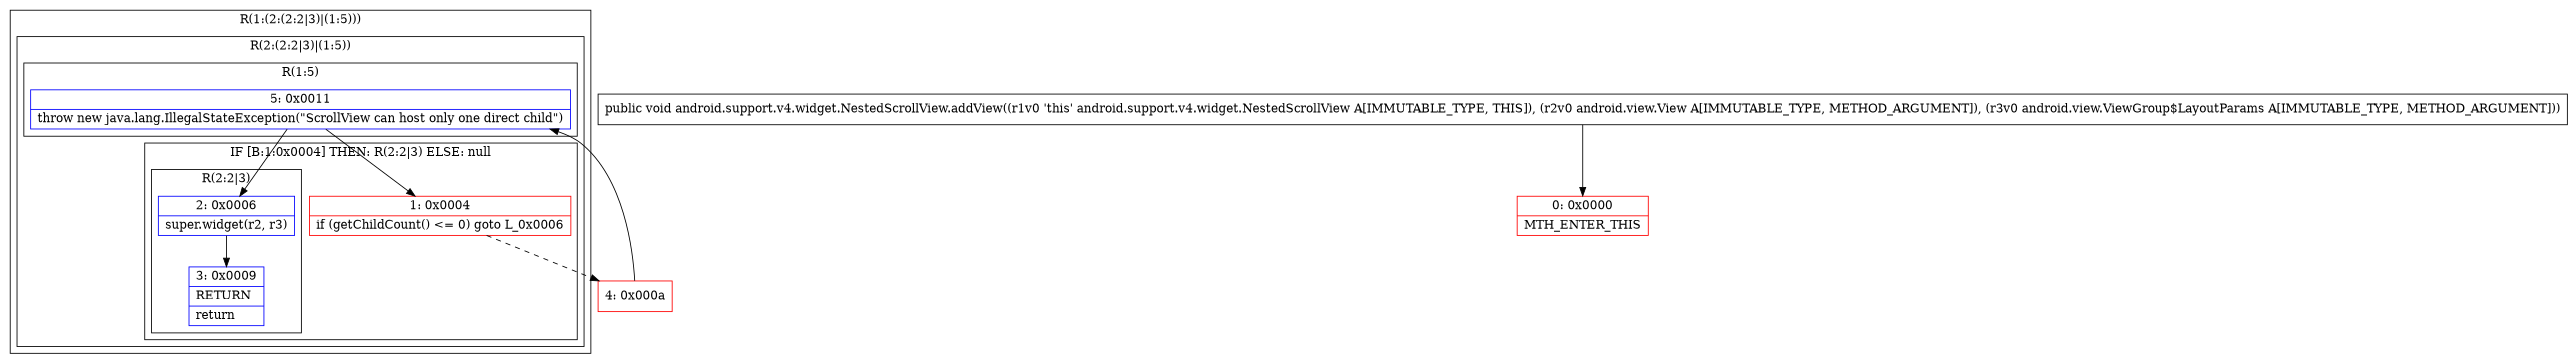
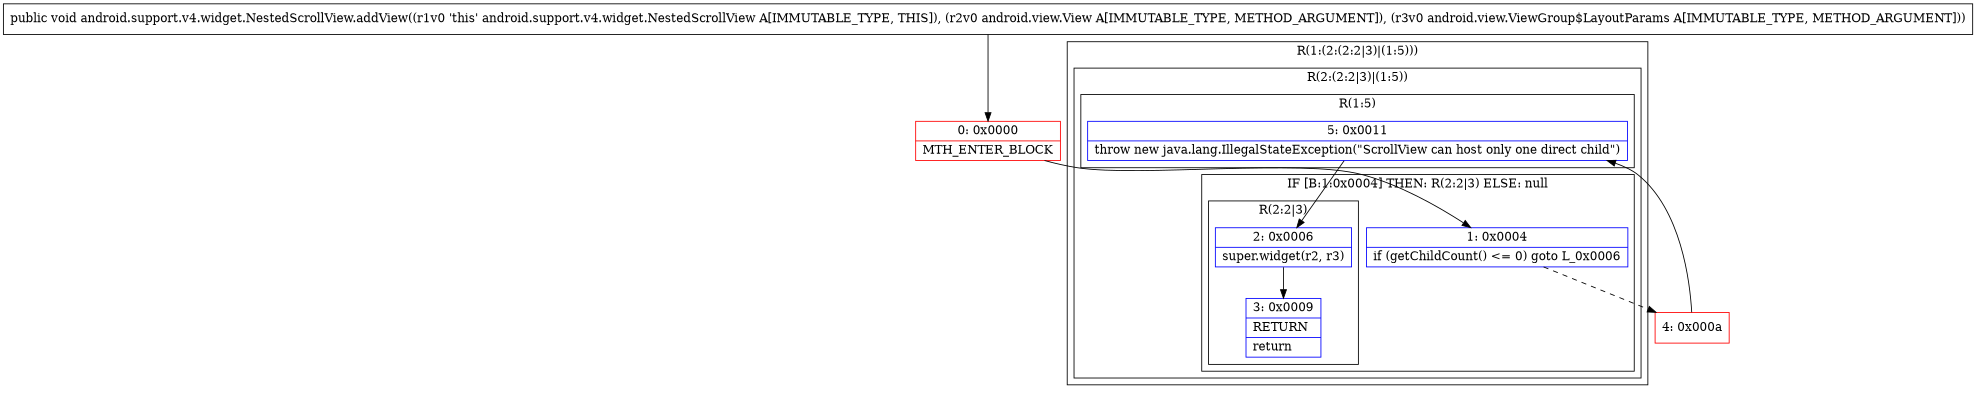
(367, 160) -> (1259, 168)
(440, 216) -> (1497, 247)
(1583, 225) -> (988, 150)
